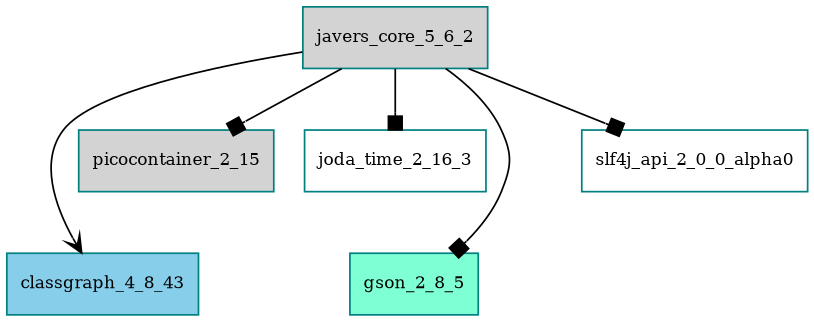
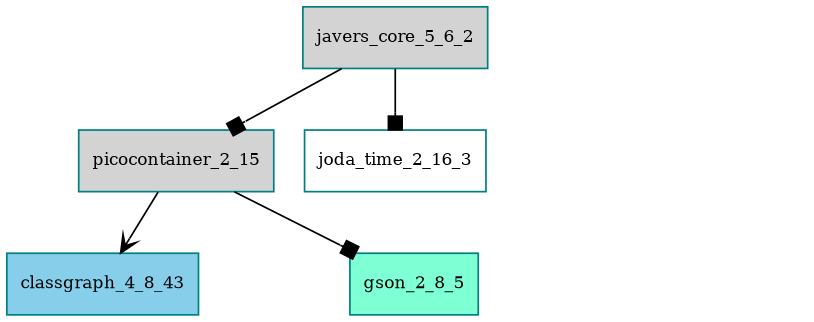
(123, 95) -> (144, 215)
(508, 149) -> (287, 218)
(695, 161) -> none
